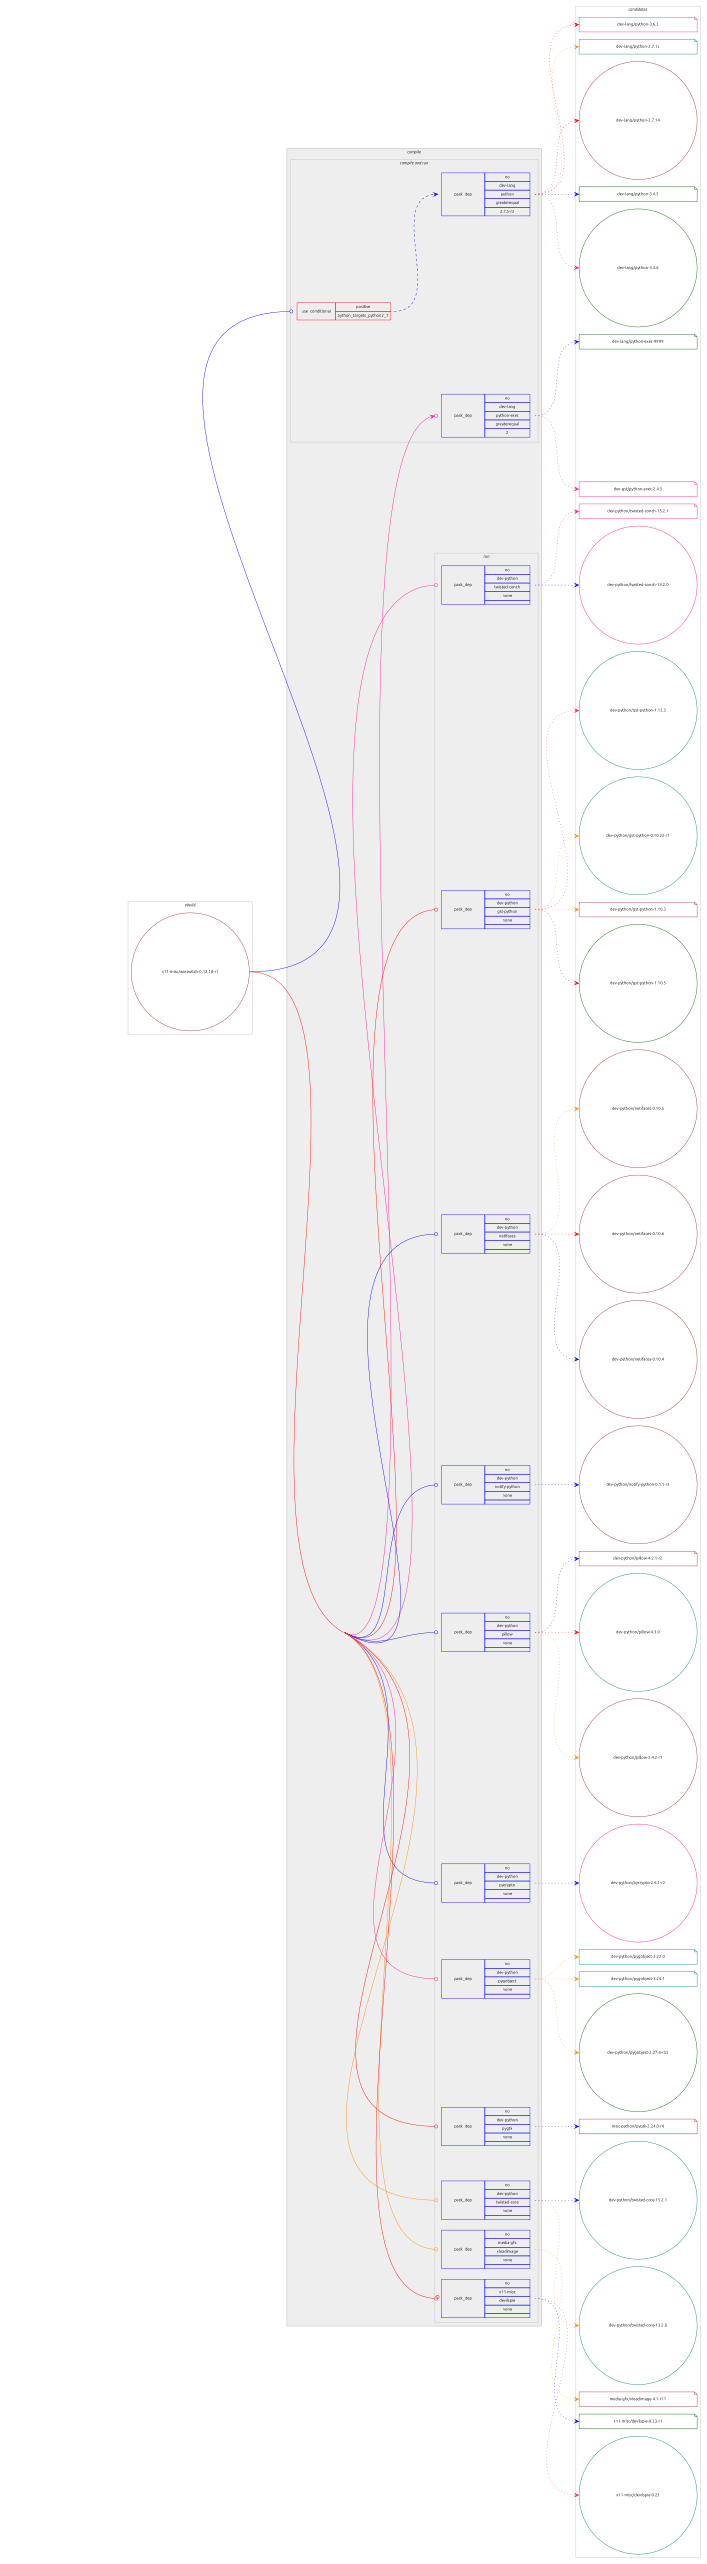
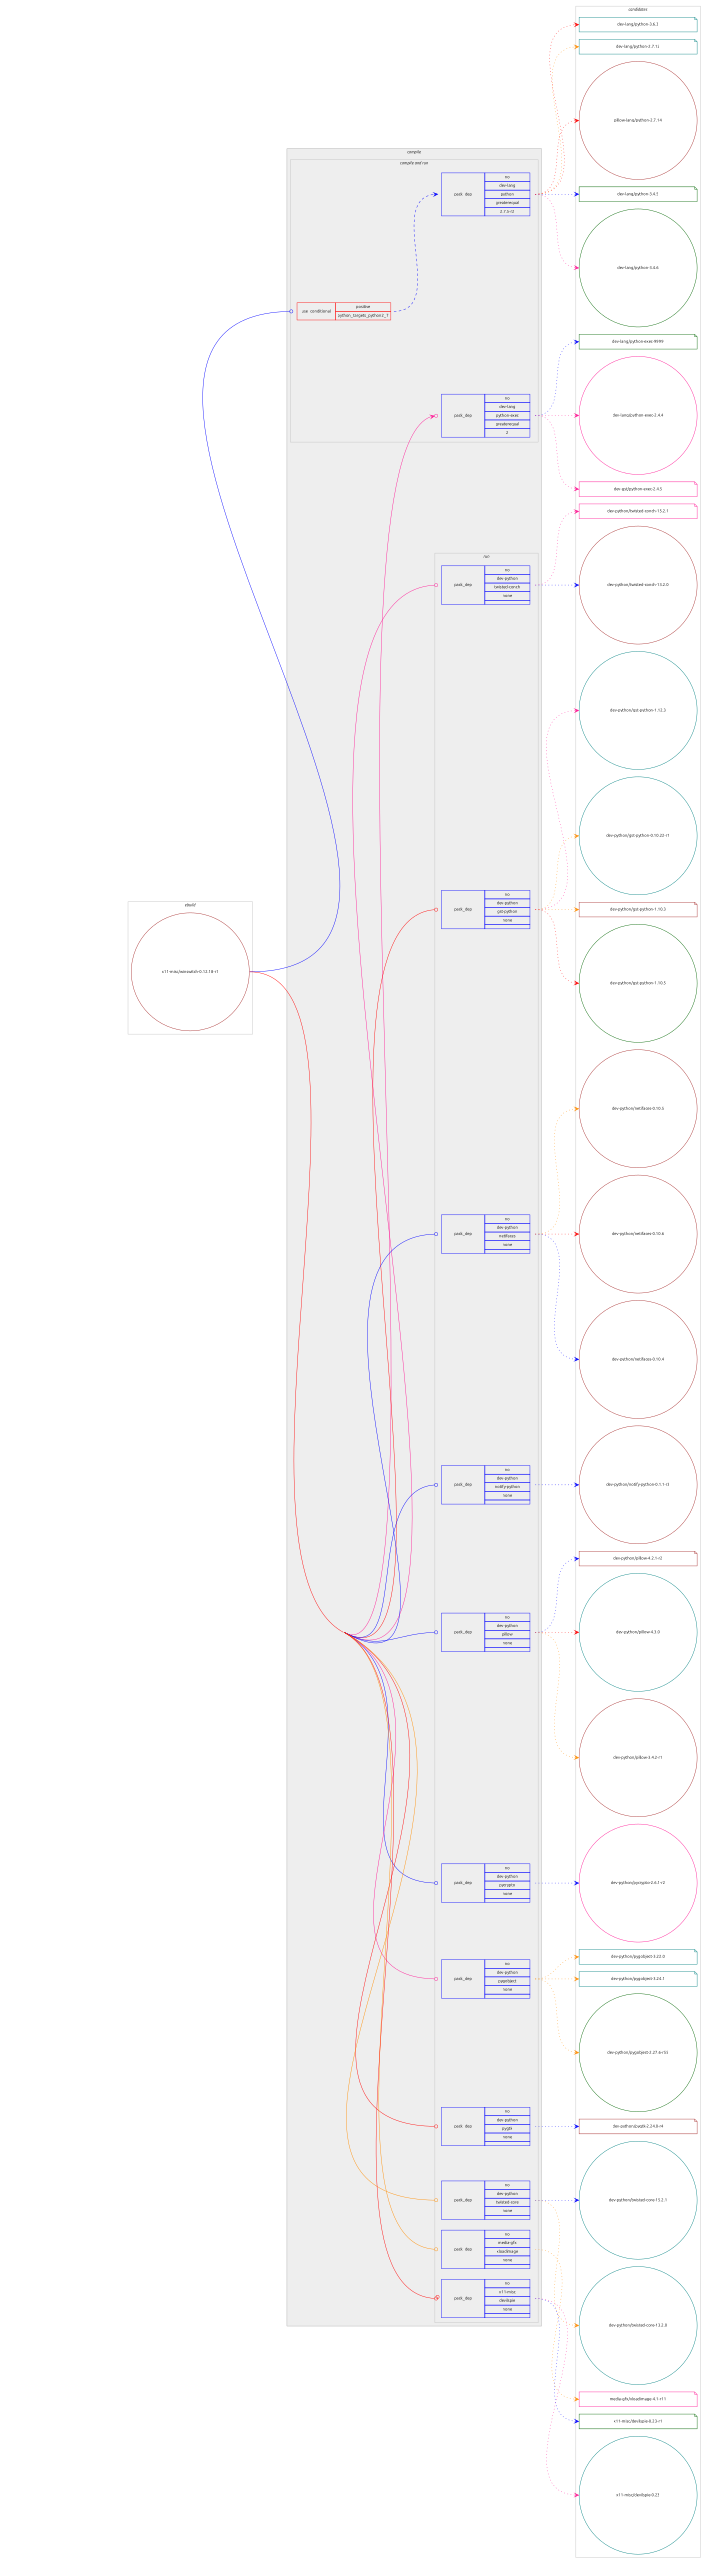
(638, 25) -> (638, 25)
(638, 120) -> (638, 120)
none -> (638, 415)
(638, 585) -> (638, 585)
(638, 2126) -> (638, 2126)
(638, 2399) -> (638, 2399)
